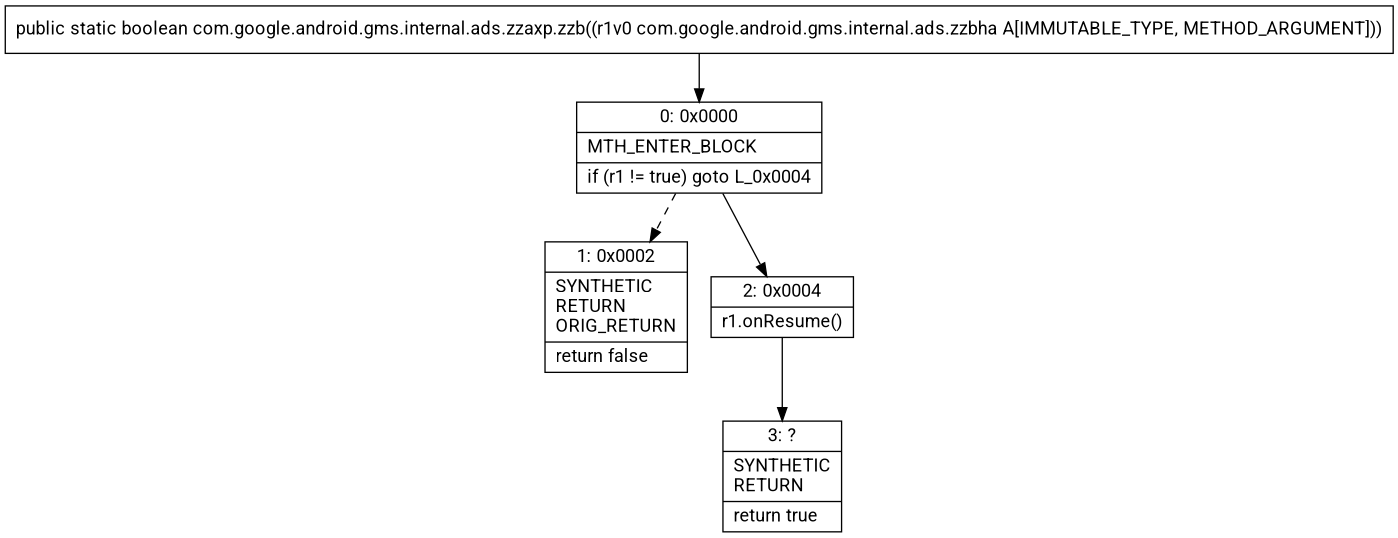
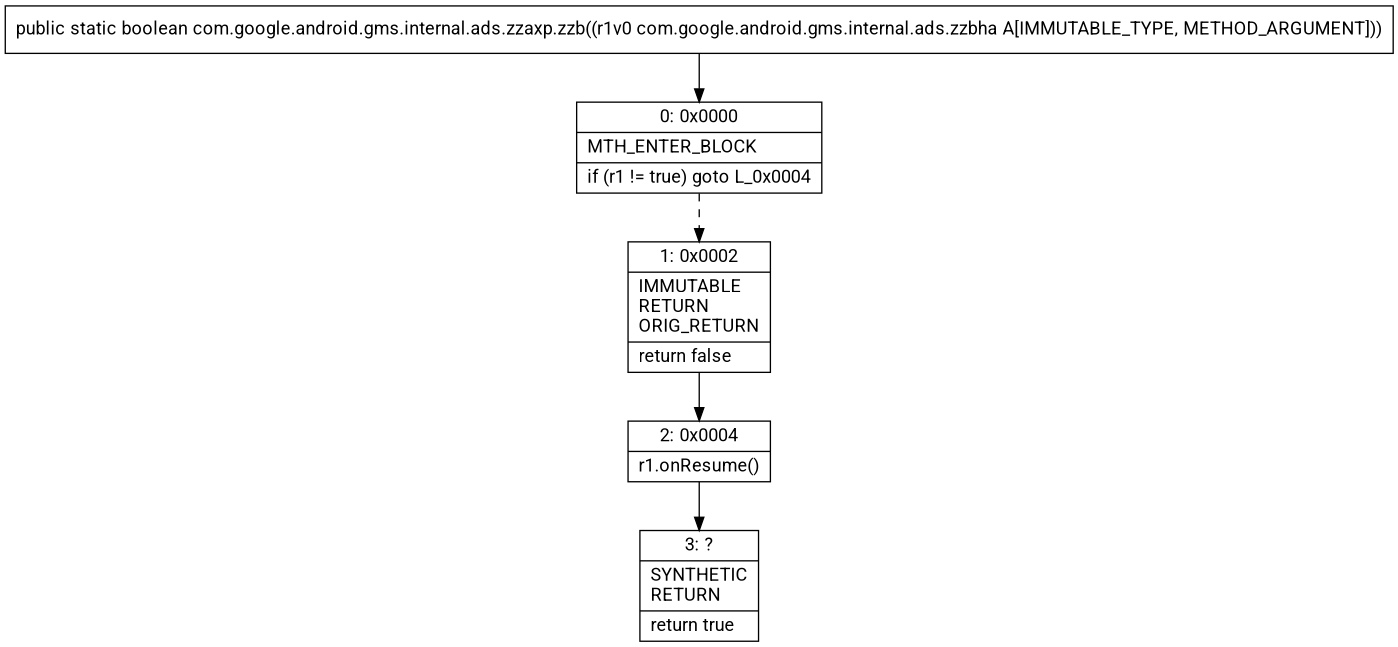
(742, 229) -> (699, 390)
(604, 287) -> (691, 287)
